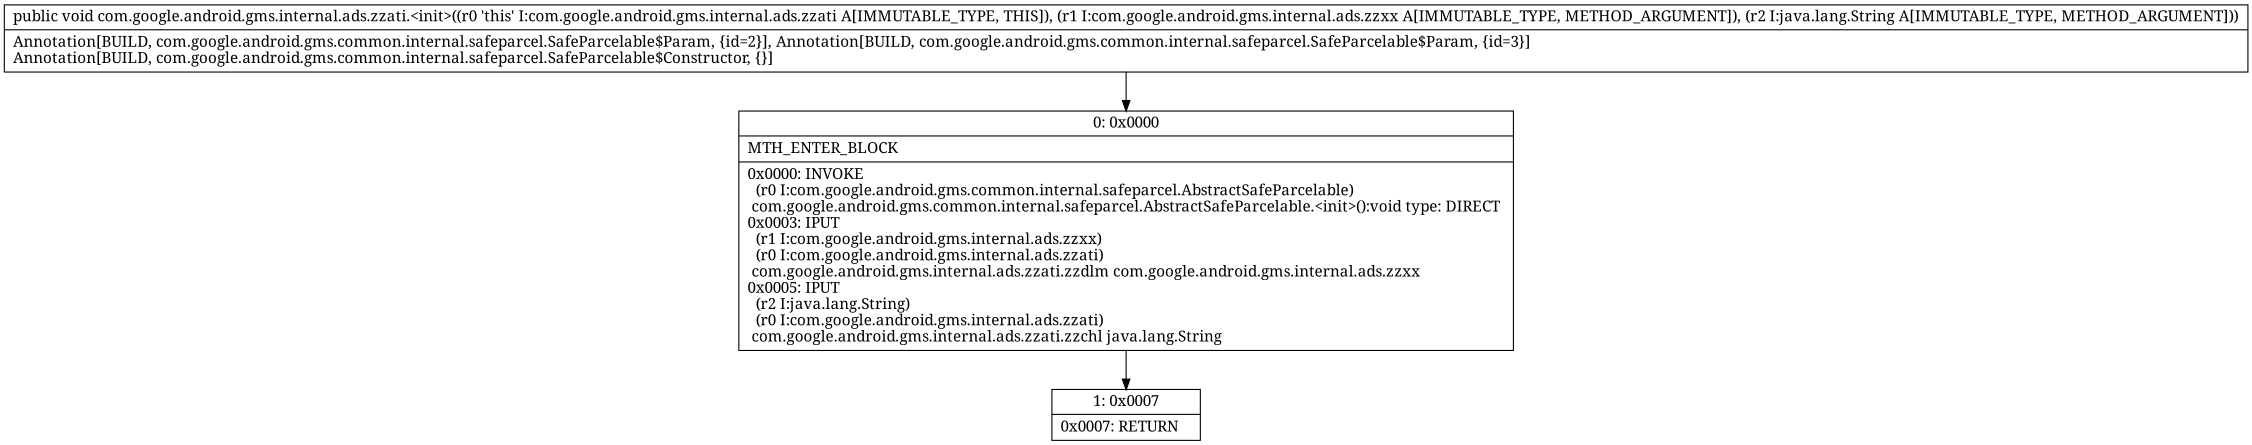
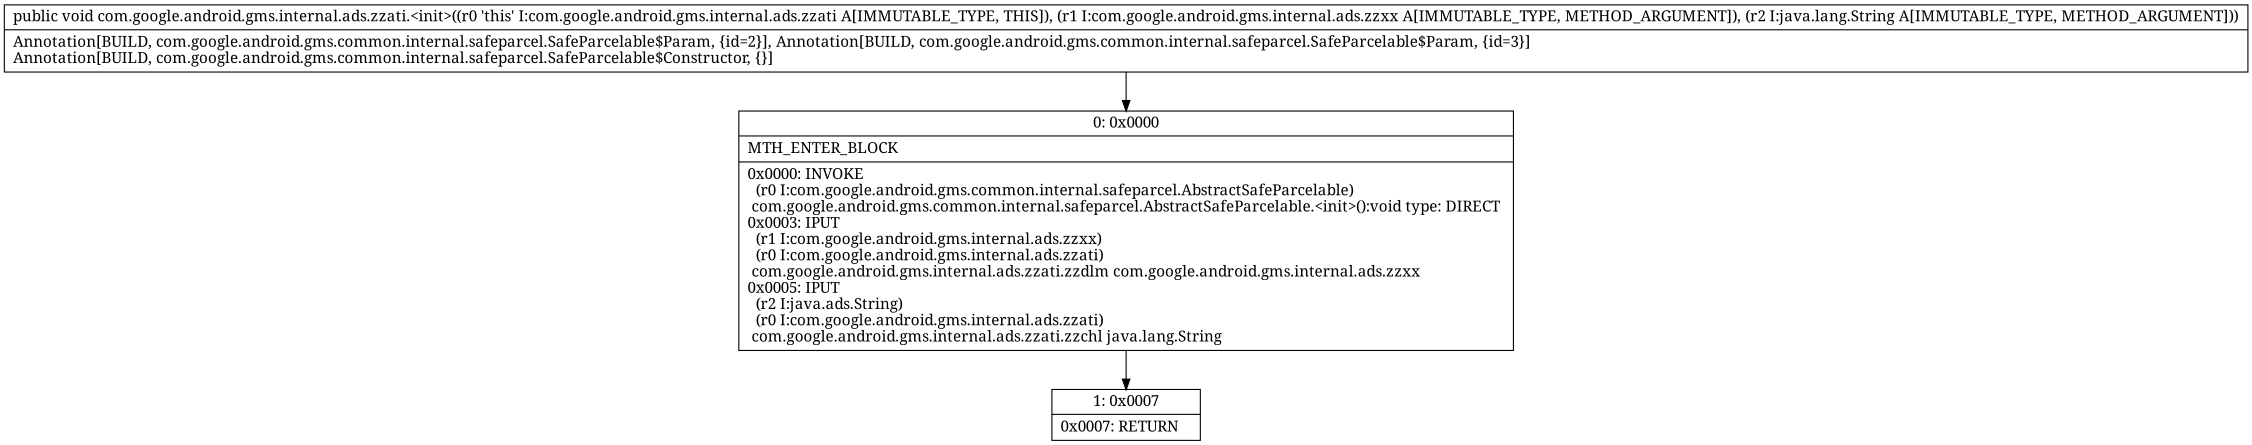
(829, 304) -> (826, 304)
